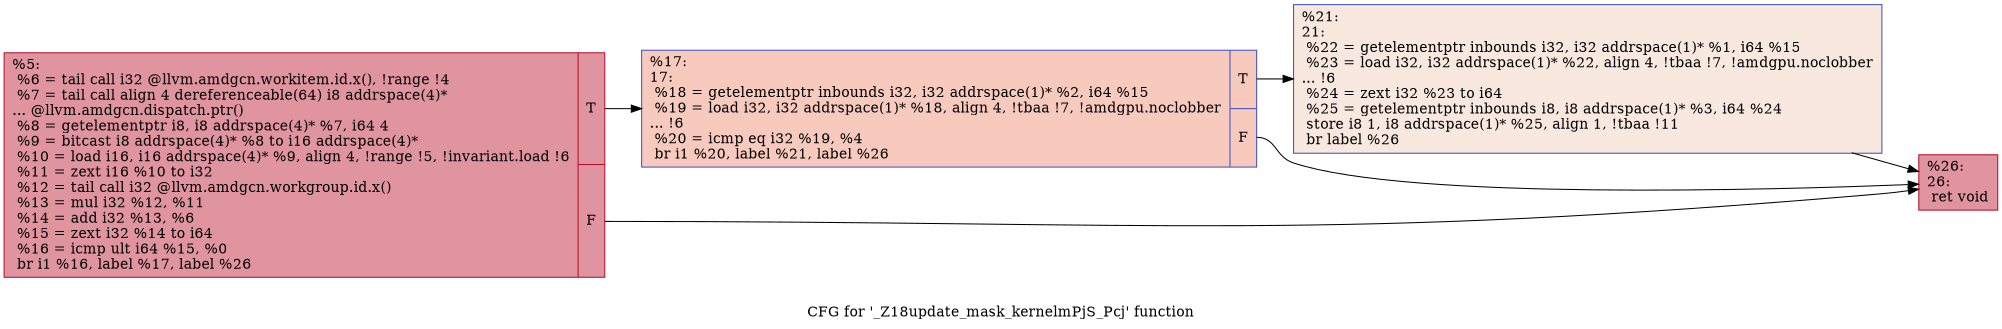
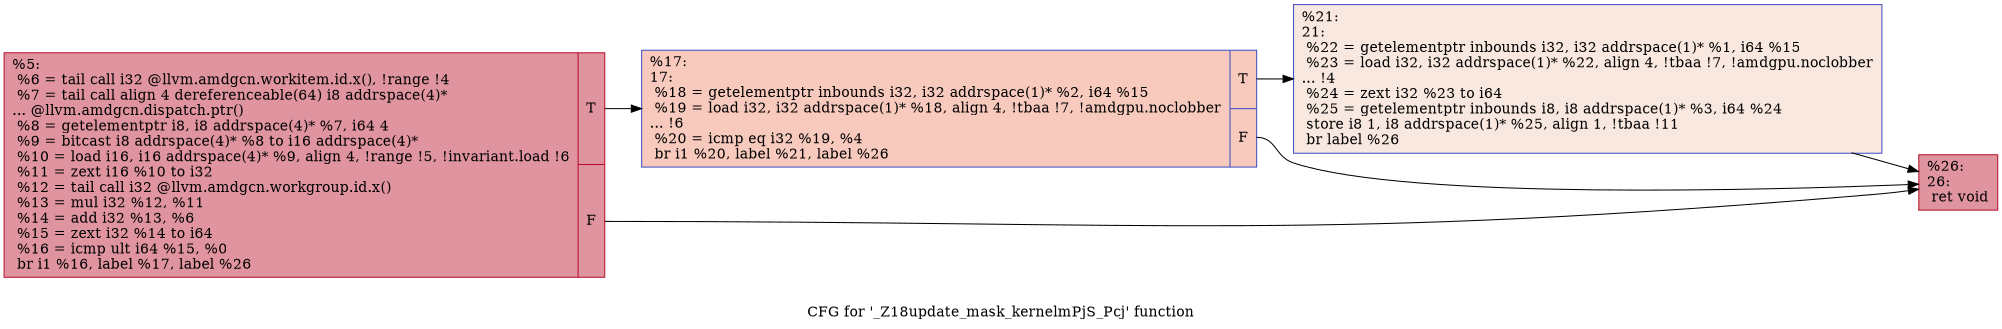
(1319, 78) -> (1319, 78)
